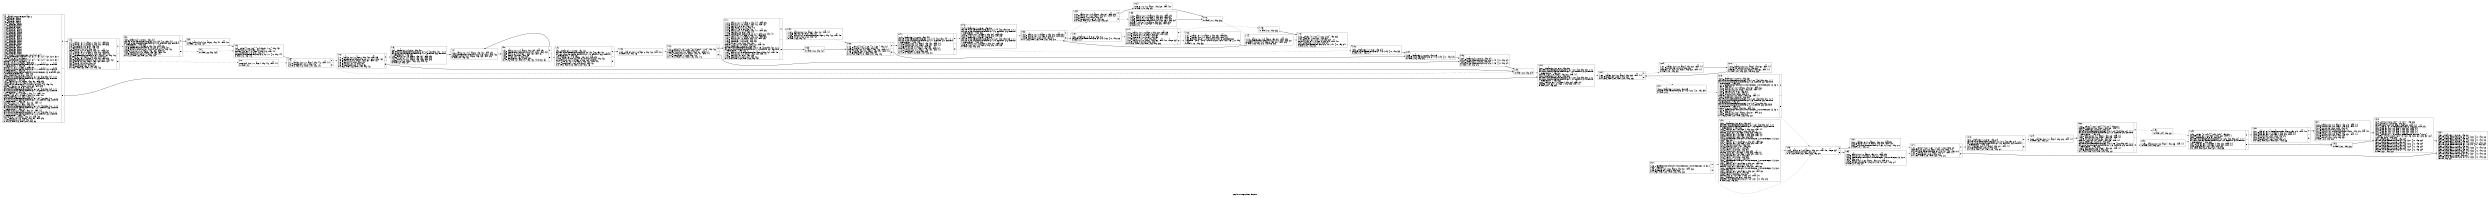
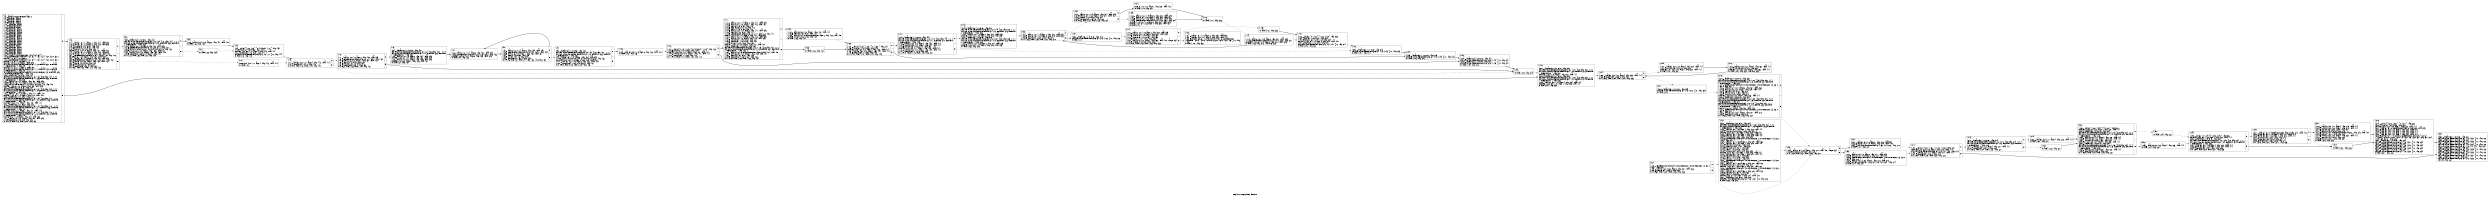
none -> (2051, 147)
